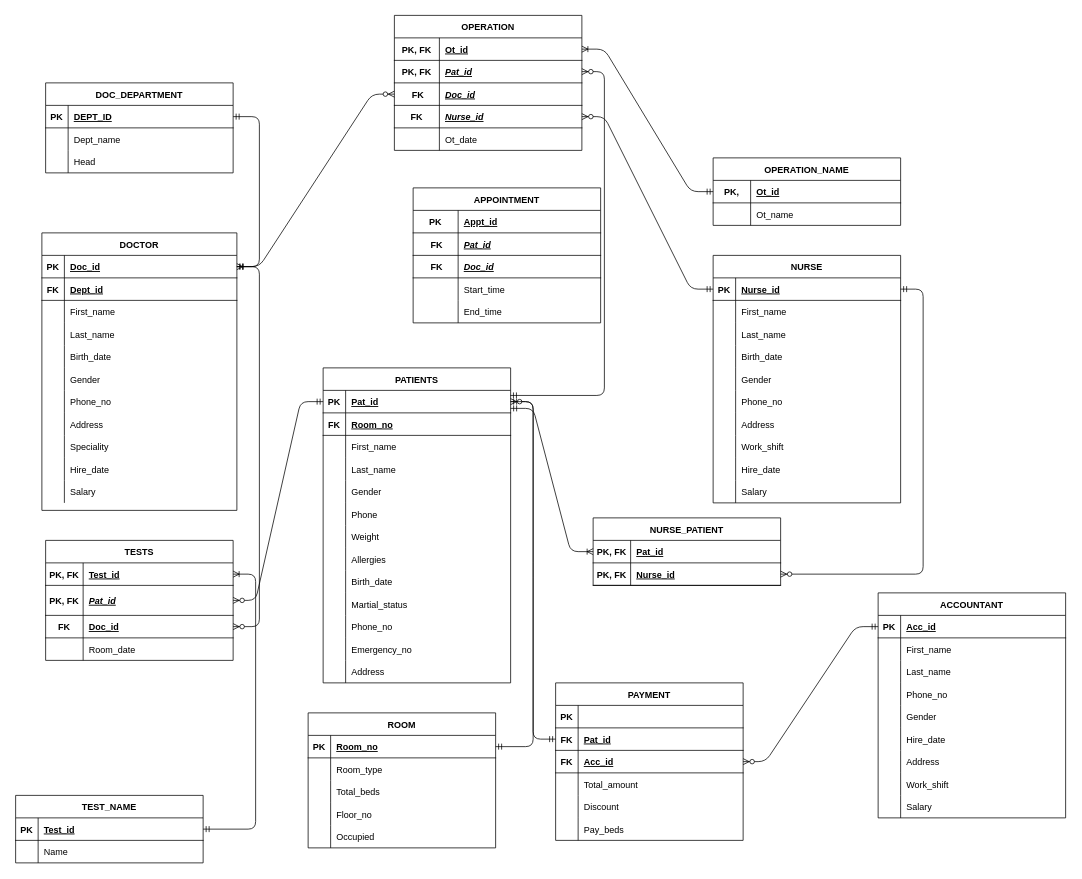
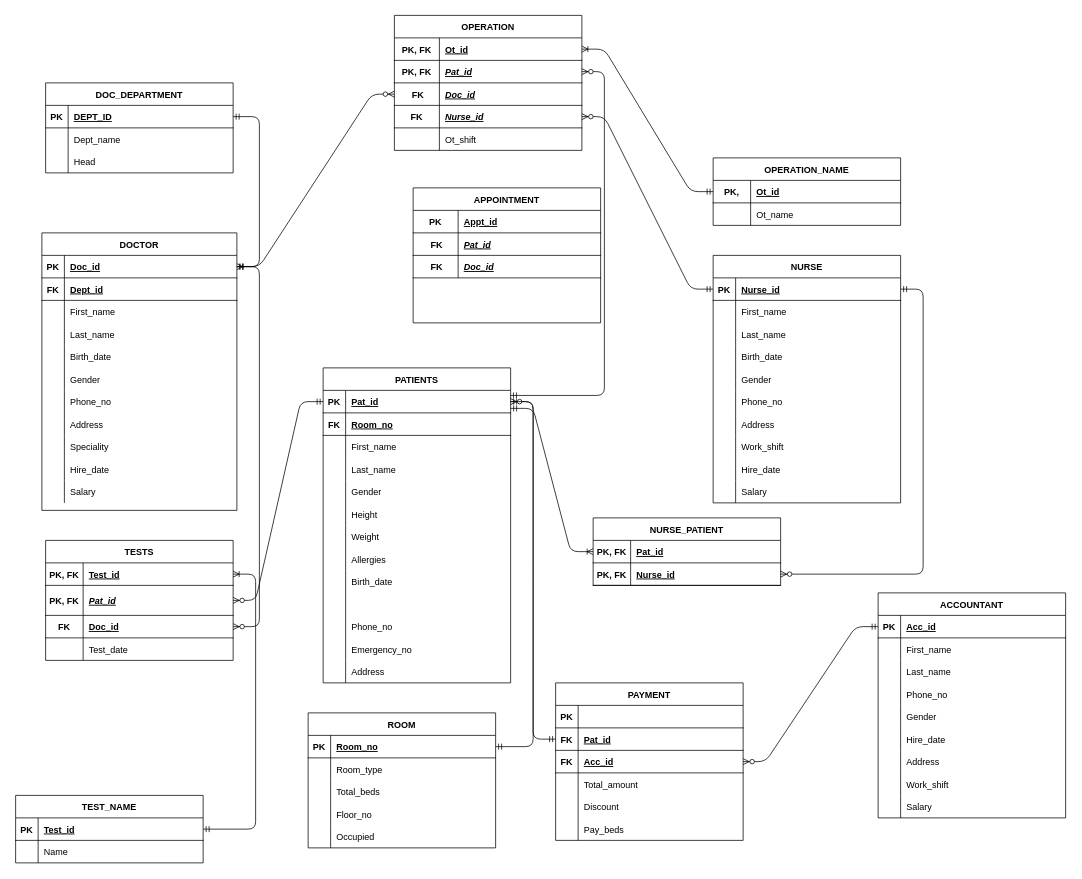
(462, 140) -> (464, 140)
(529, 289) -> none
(529, 312) -> none
(364, 515) -> (365, 515)
(428, 604) -> none
(111, 650) -> (111, 650)
